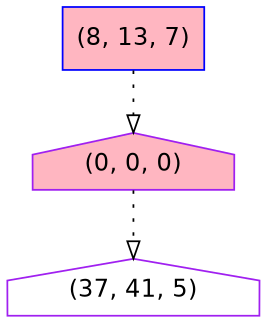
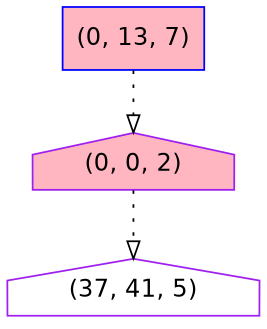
(133, 38) -> (133, 38)
(133, 164) -> (133, 164)
